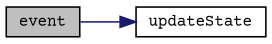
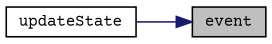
(100, 22) -> (156, 22)
